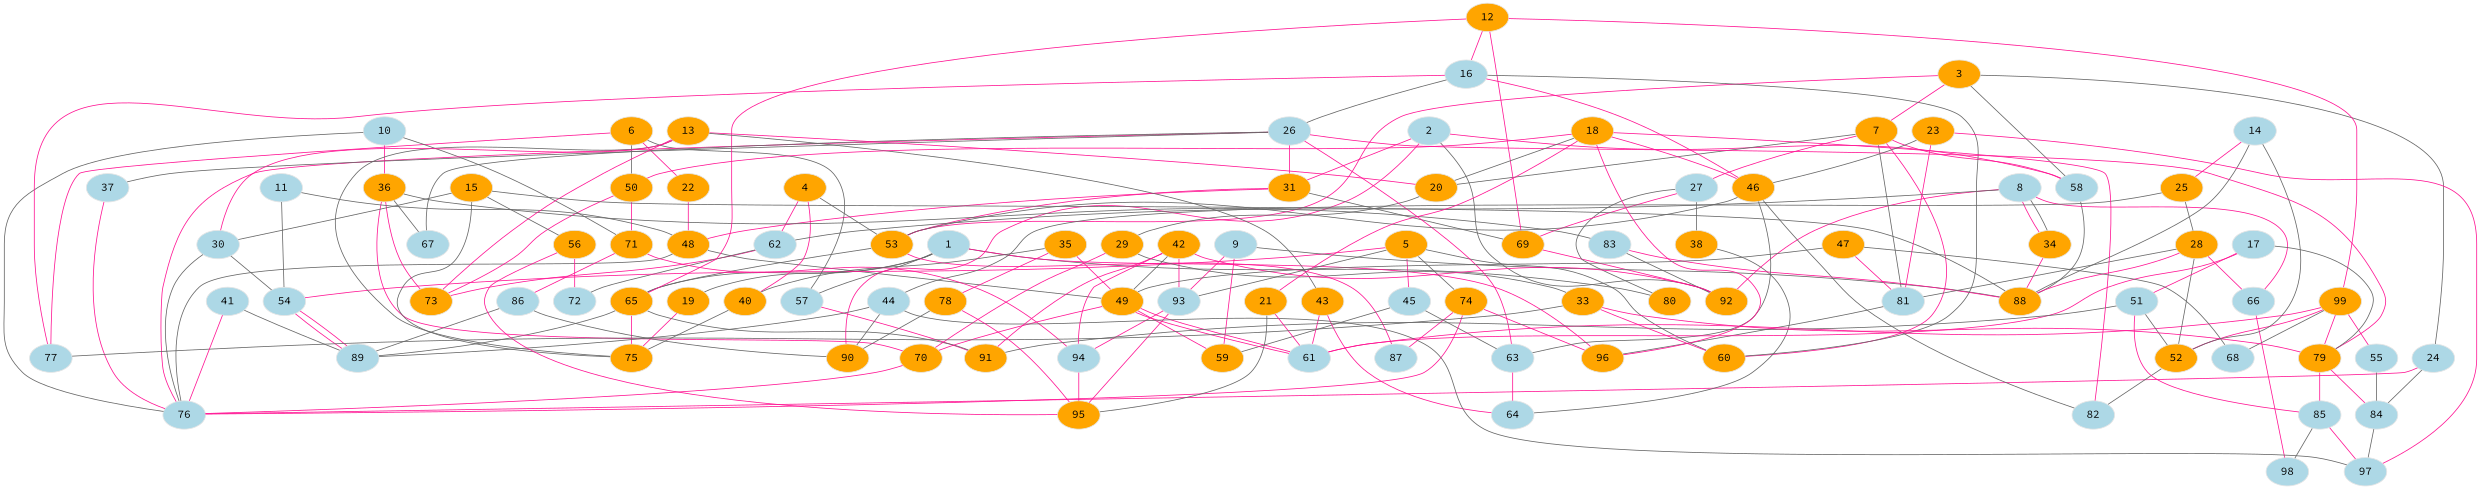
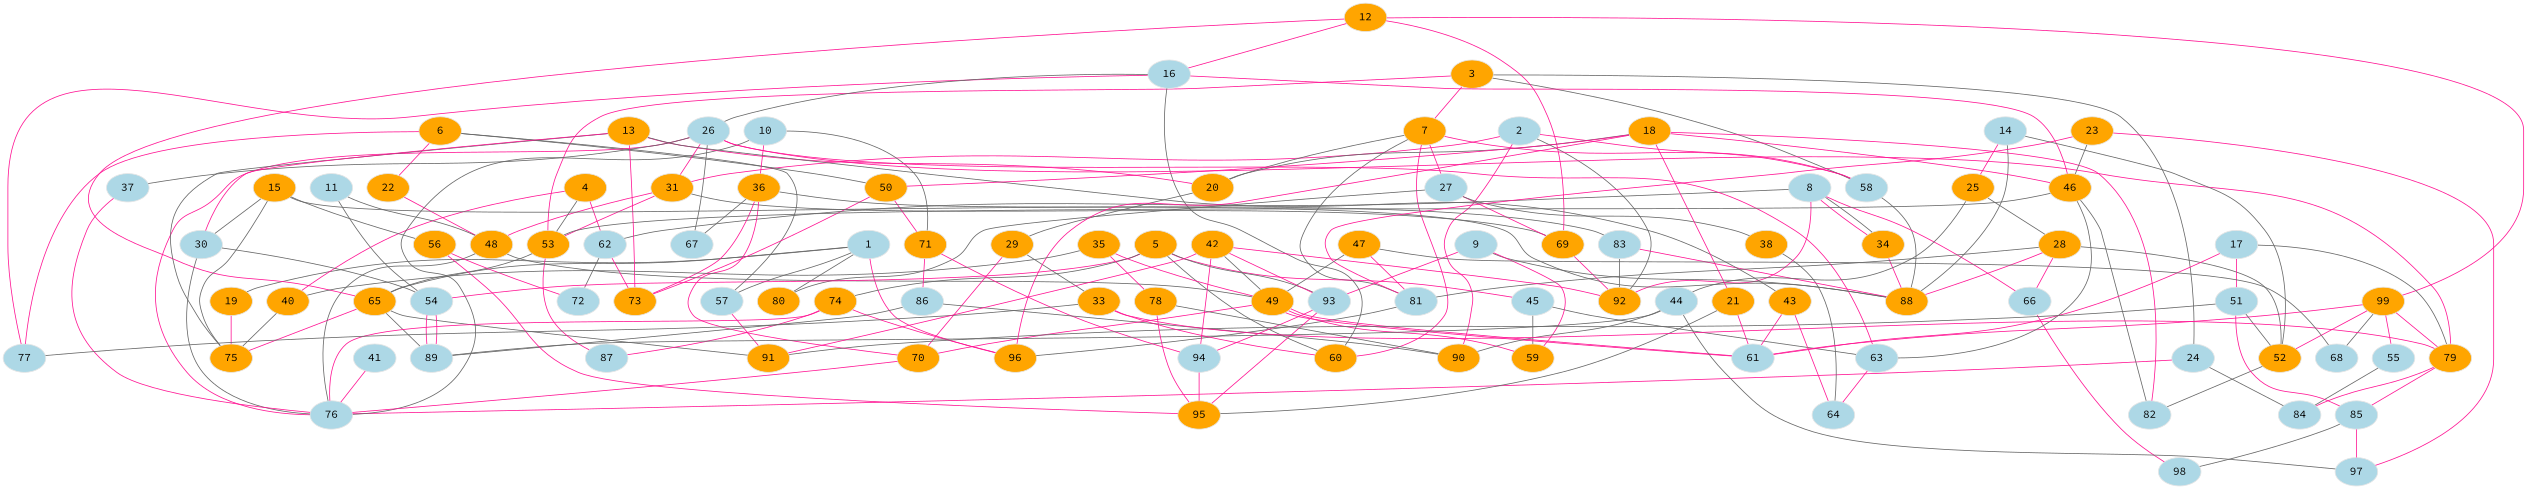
(292, 331) -> none
(2371, 443) -> none
